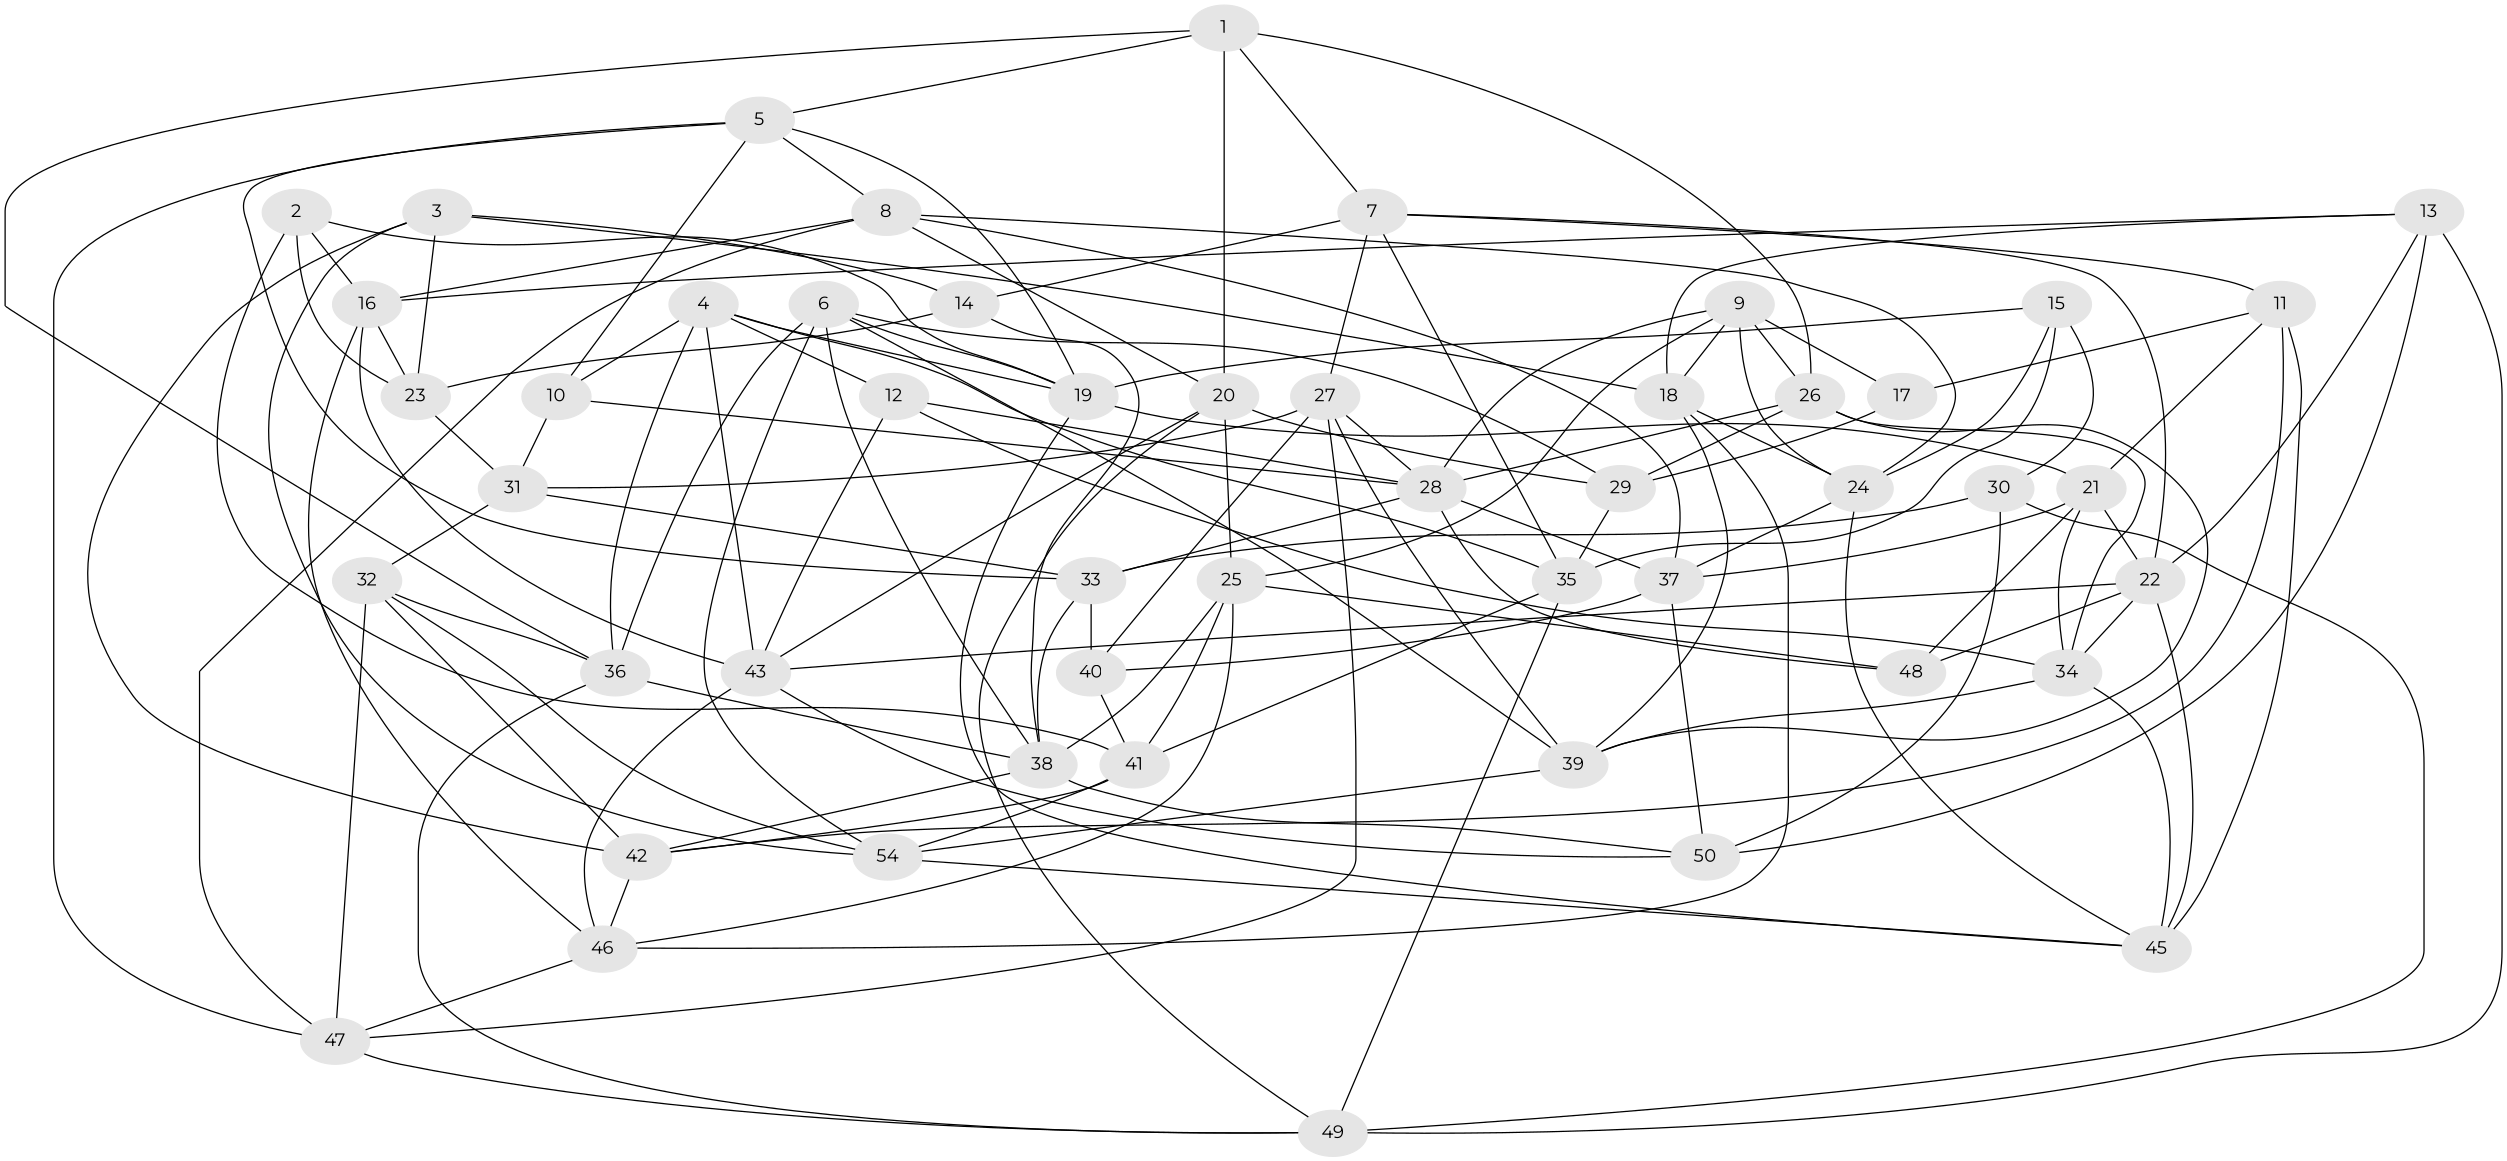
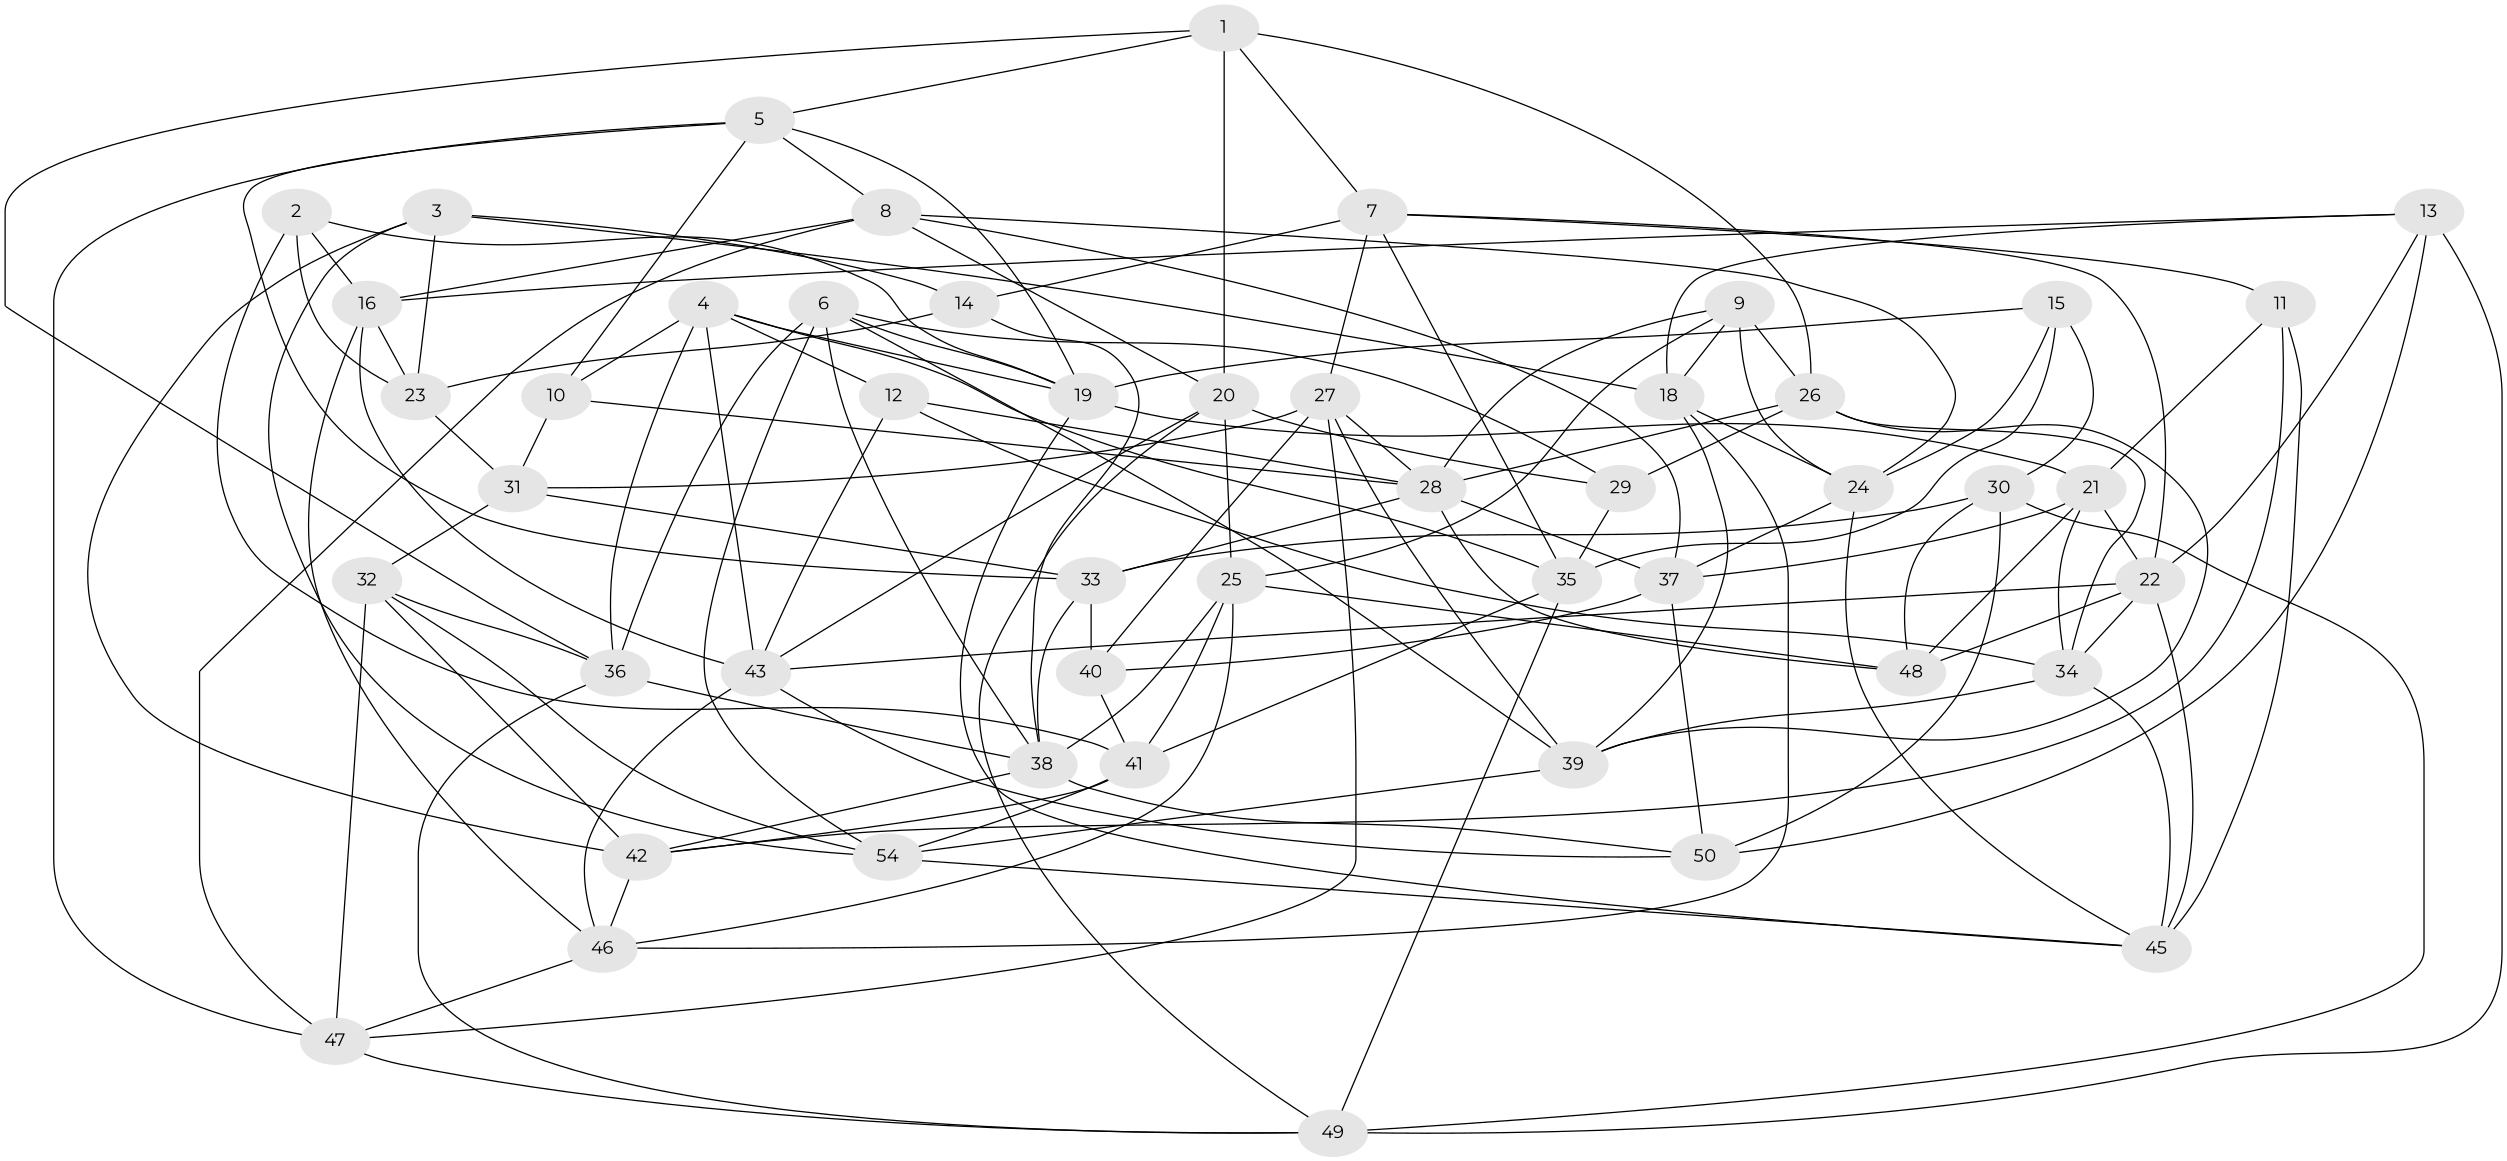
(1902, 397) -> none
none -> (1913, 564)
